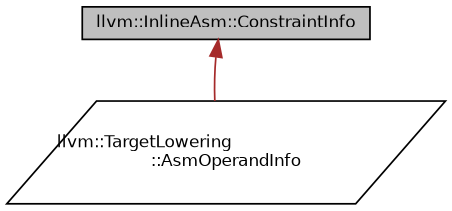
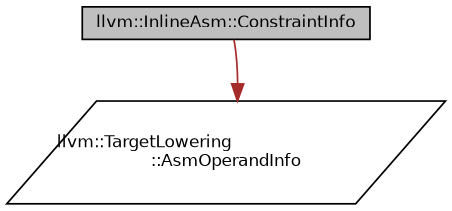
(215, 79) -> (237, 62)
